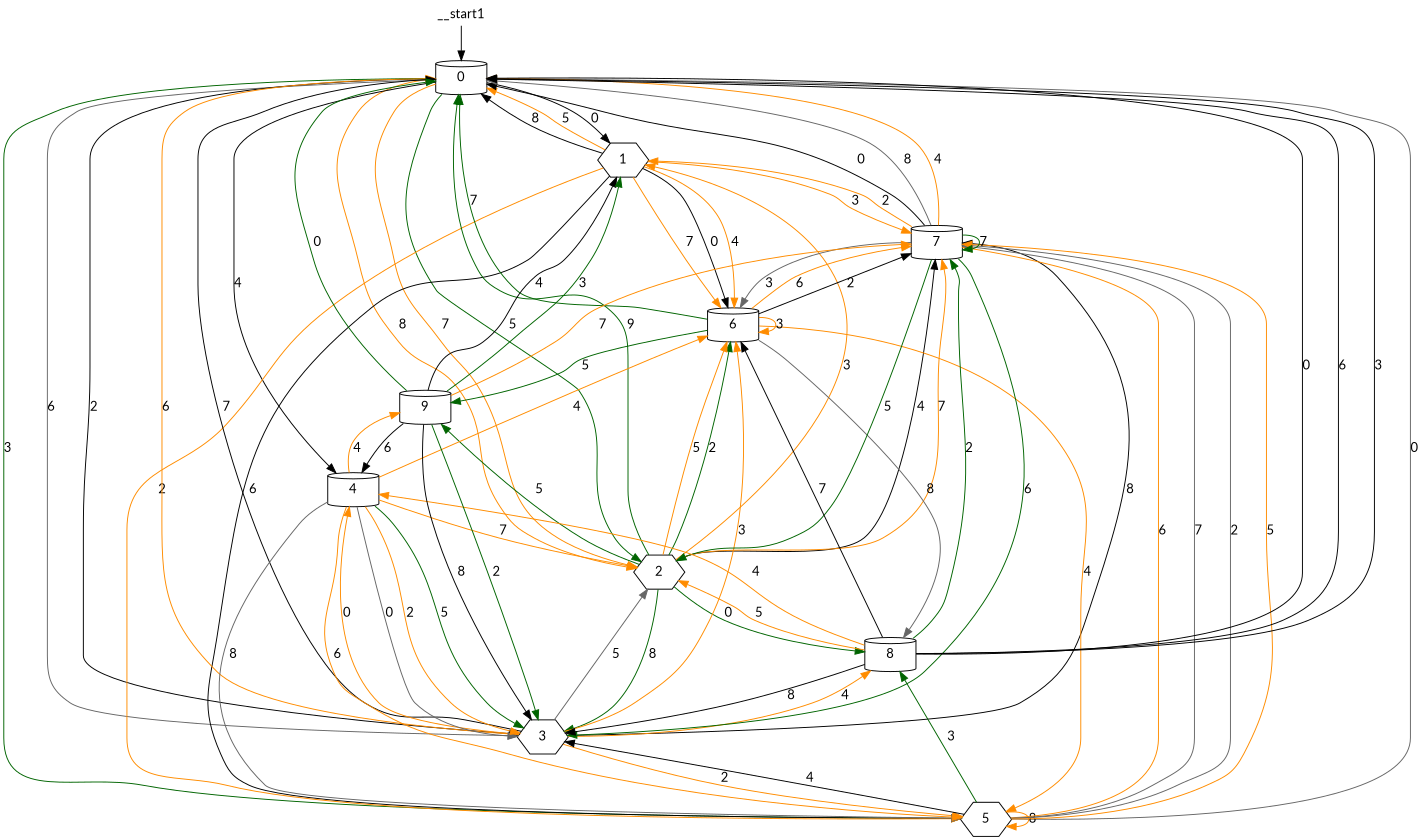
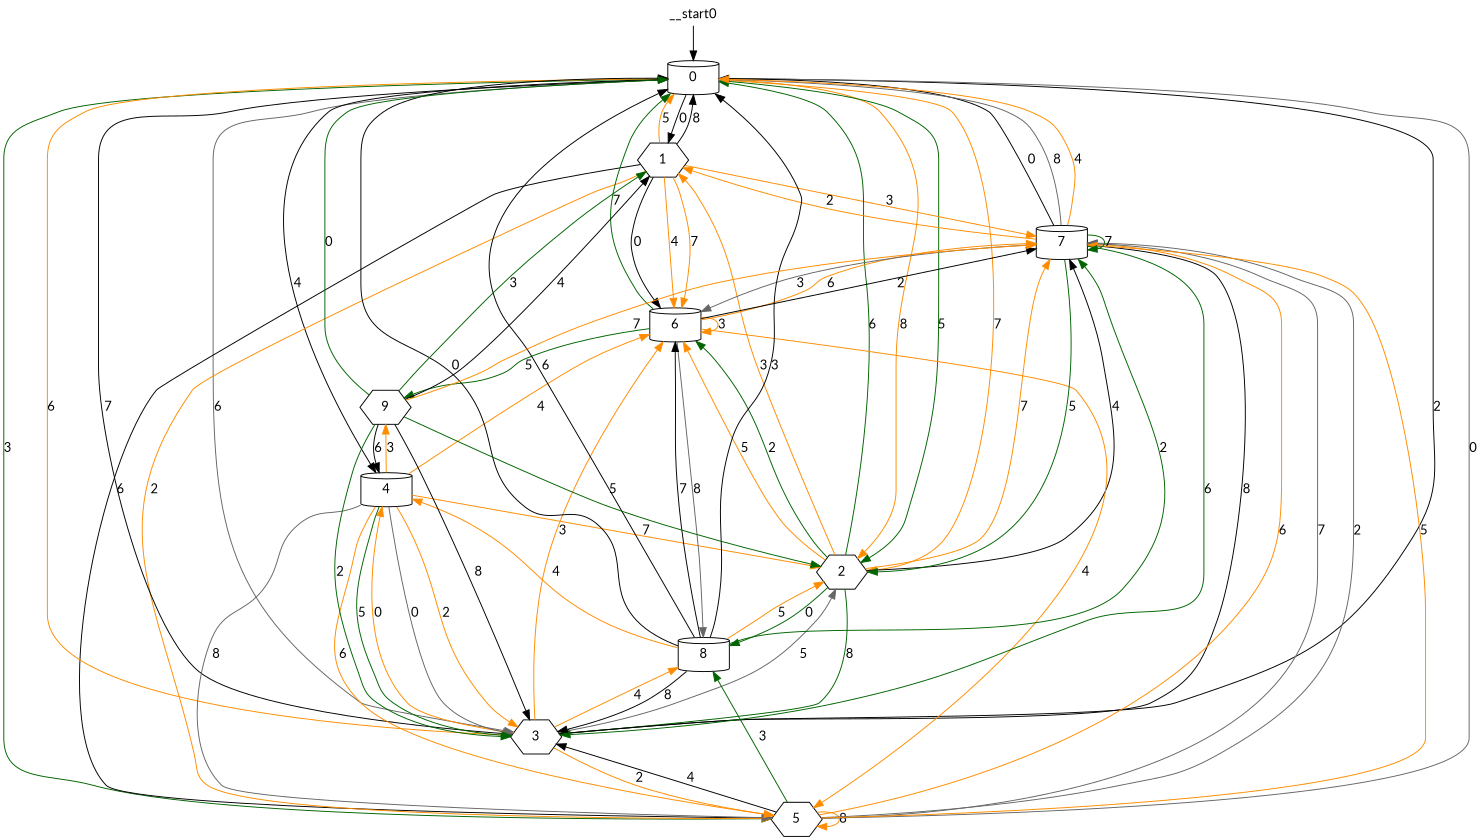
(461, 15) -> (693, 15)
(631, 325) -> (873, 325)
(425, 407) -> (386, 407)
(358, 449) -> (391, 449)
(537, 508) -> (603, 504)
